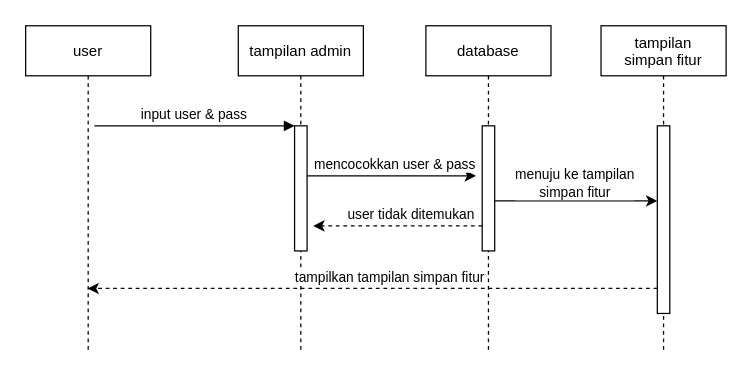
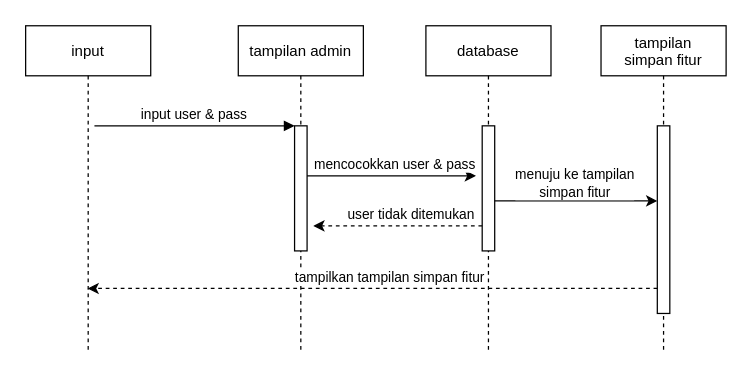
(88, 51) -> (88, 51)
